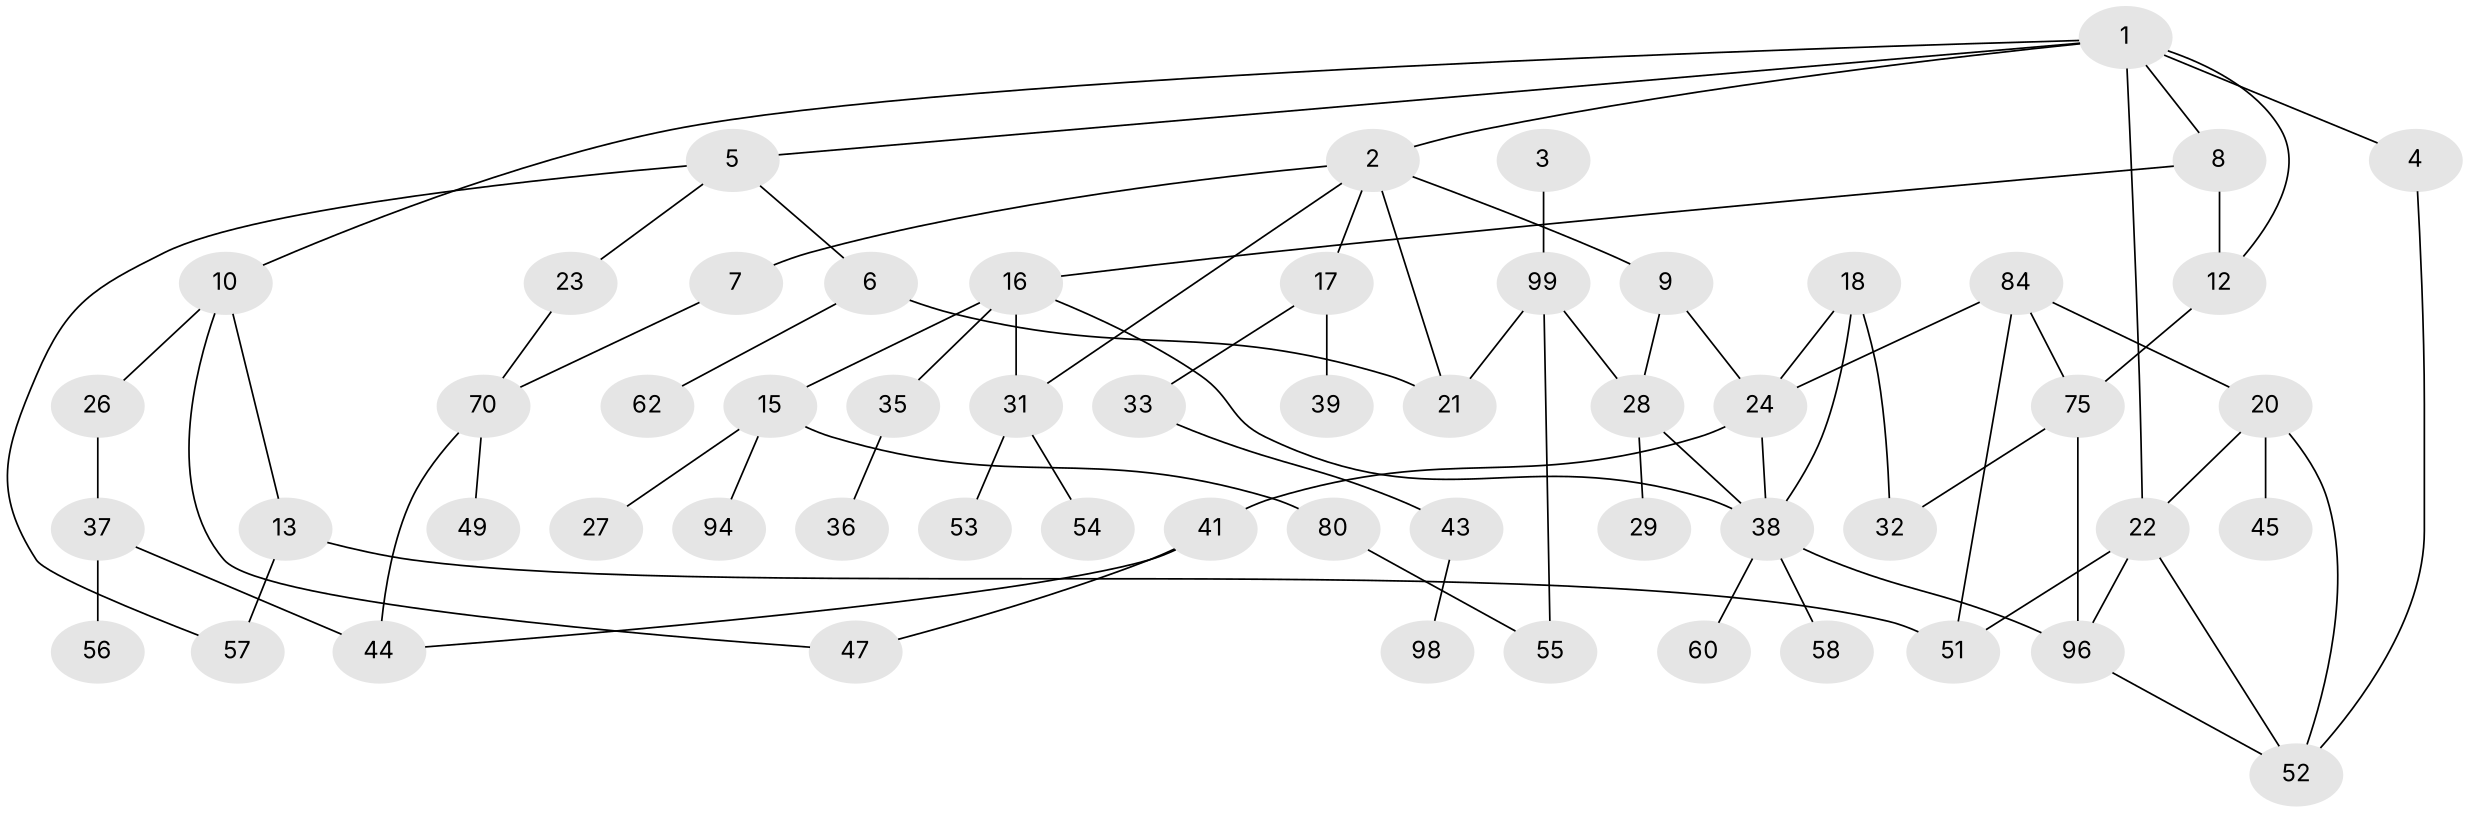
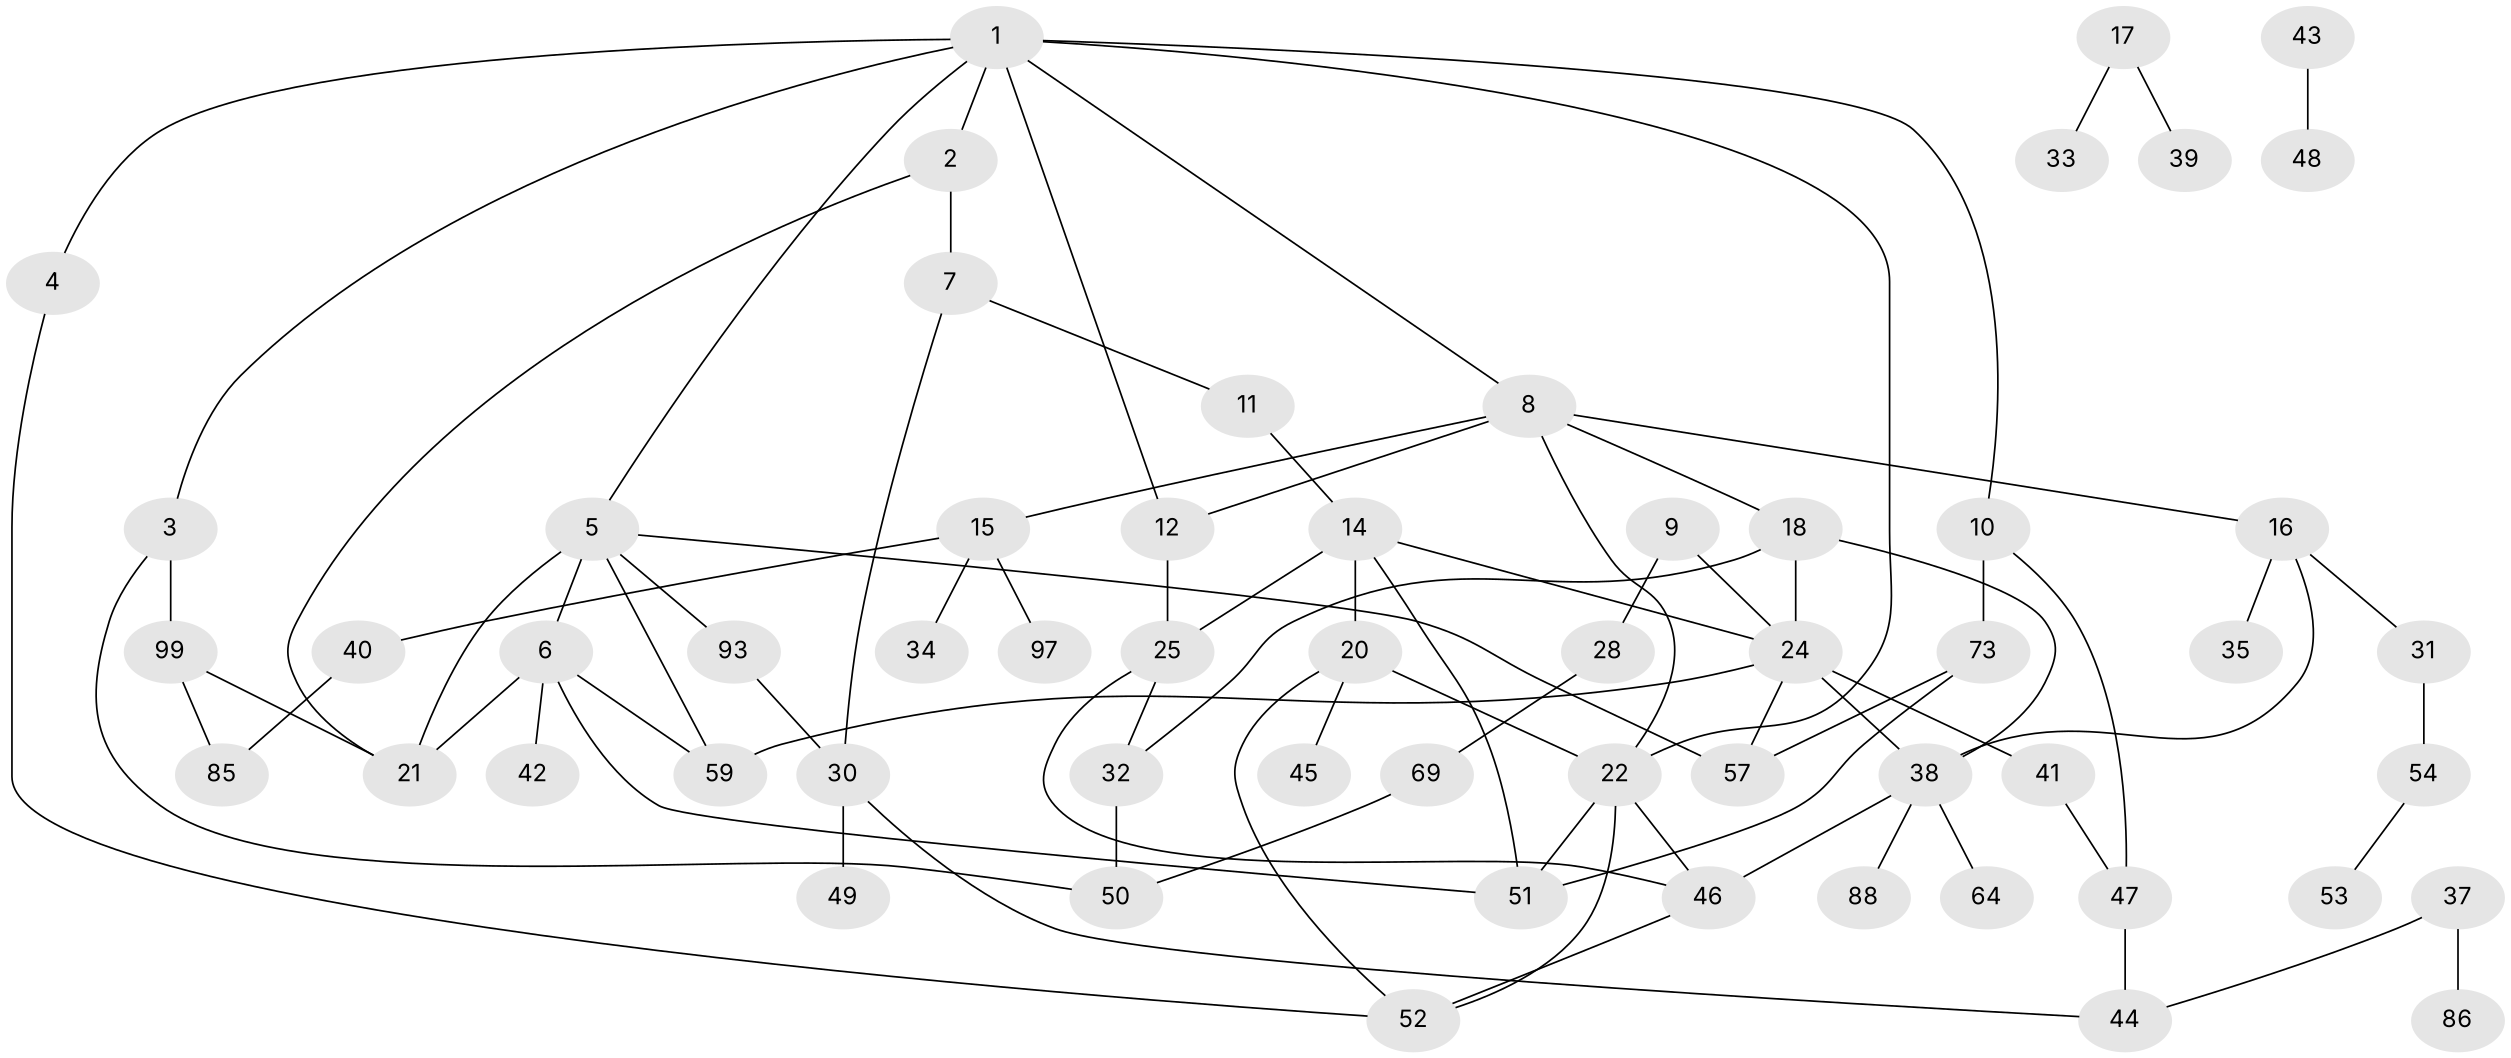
none -> (511, 194)
(1517, 216) -> none
(1350, 222) -> none
(571, 283) -> (734, 652)
(1195, 283) -> none
(2016, 283) -> (1355, 529)
(893, 345) -> (1256, 466)
(1591, 345) -> none
(98, 406) -> none
(484, 406) -> (843, 775)
(647, 406) -> (533, 775)
none -> (1248, 406)
(2078, 406) -> (1168, 652)
(1299, 466) -> none
none -> (1664, 467)
(1702, 468) -> none
(987, 476) -> (2379, 836)
(286, 529) -> (1983, 652)
(596, 529) -> (1045, 652)
(719, 529) -> (922, 652)
(842, 529) -> none
(1334, 529) -> (358, 652)
(1644, 529) -> (1427, 775)
none -> (1654, 598)
(803, 613) -> (2125, 959)
none -> (474, 636)
(98, 652) -> (2458, 1021)
(1428, 652) -> (2308, 160)
(1550, 652) -> (222, 775)
(1704, 652) -> (1987, 898)
(1827, 652) -> (1864, 898)
(2078, 652) -> (1709, 898)
none -> (1767, 713)
none -> (720, 775)
none -> (986, 848)
none -> (1116, 898)
